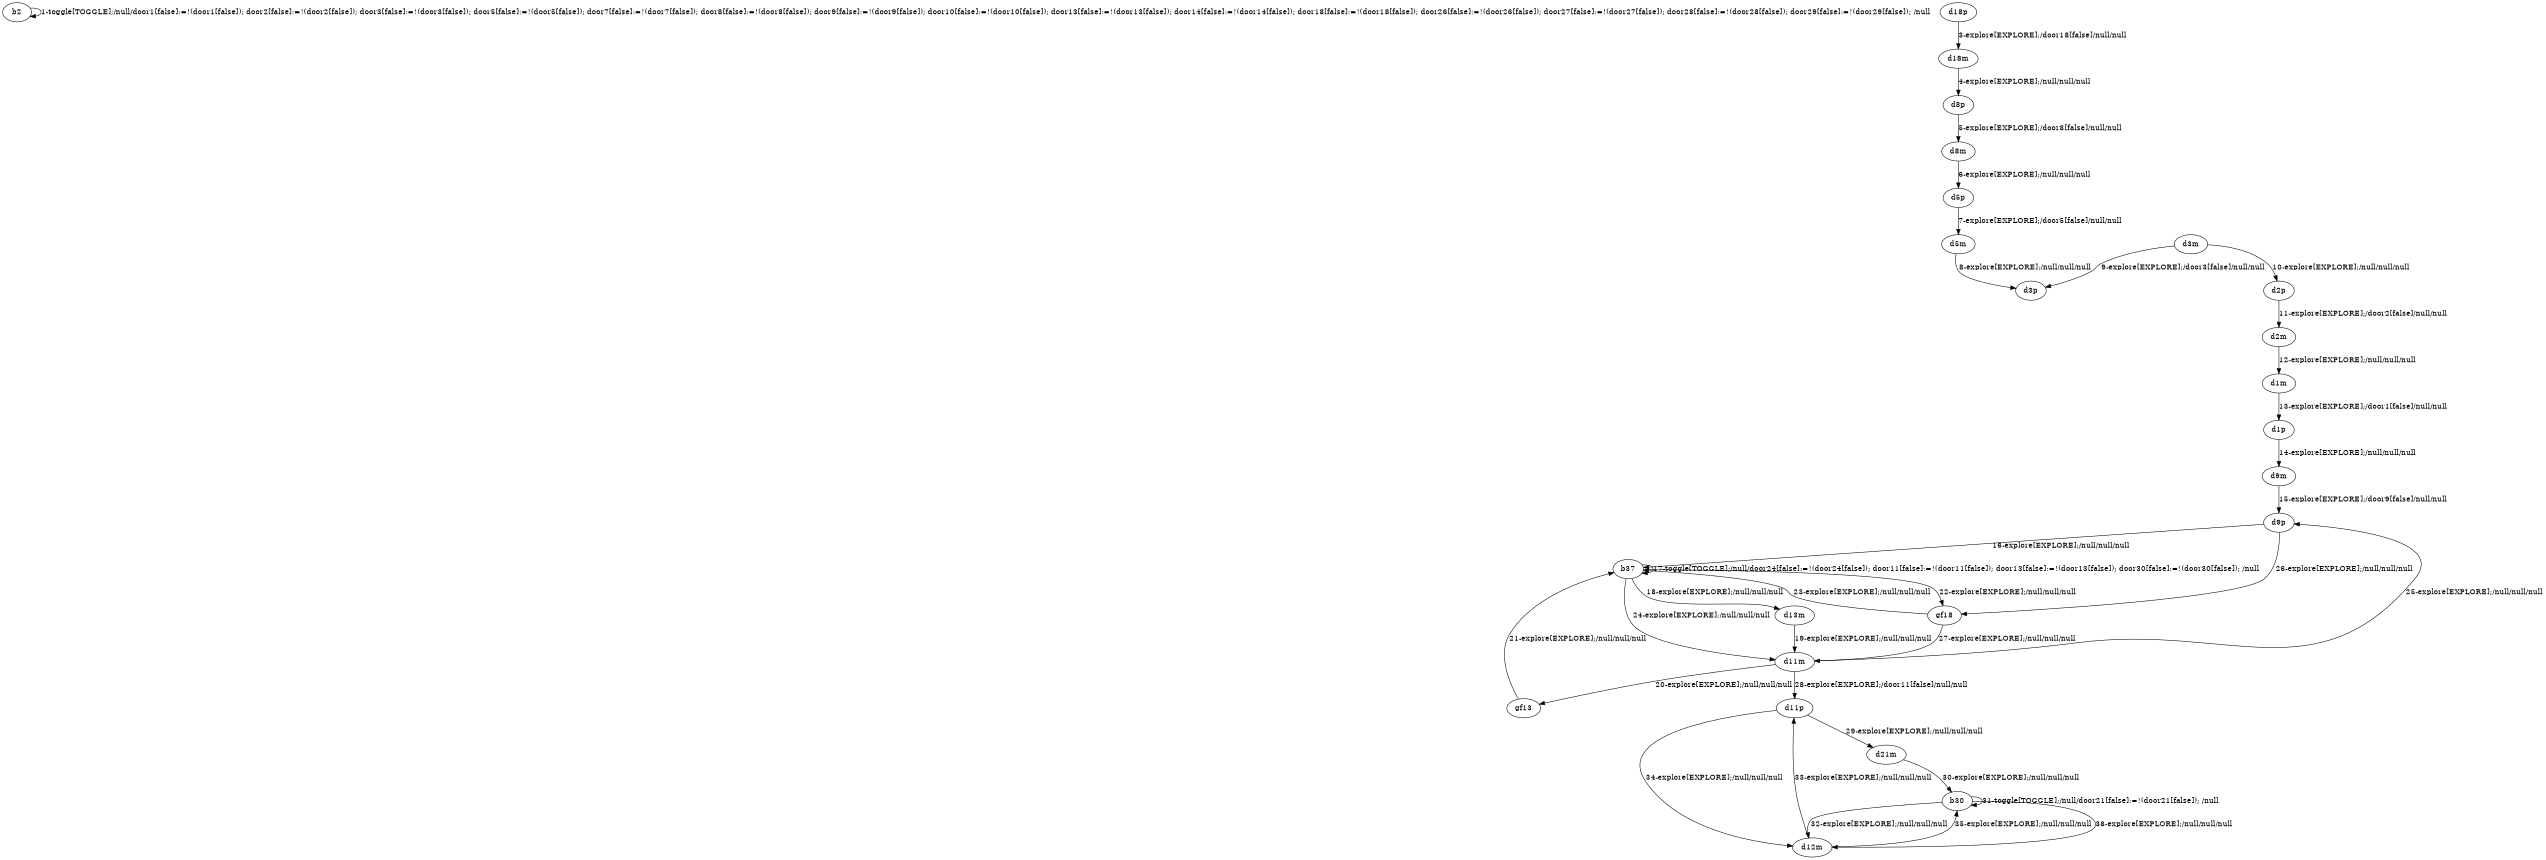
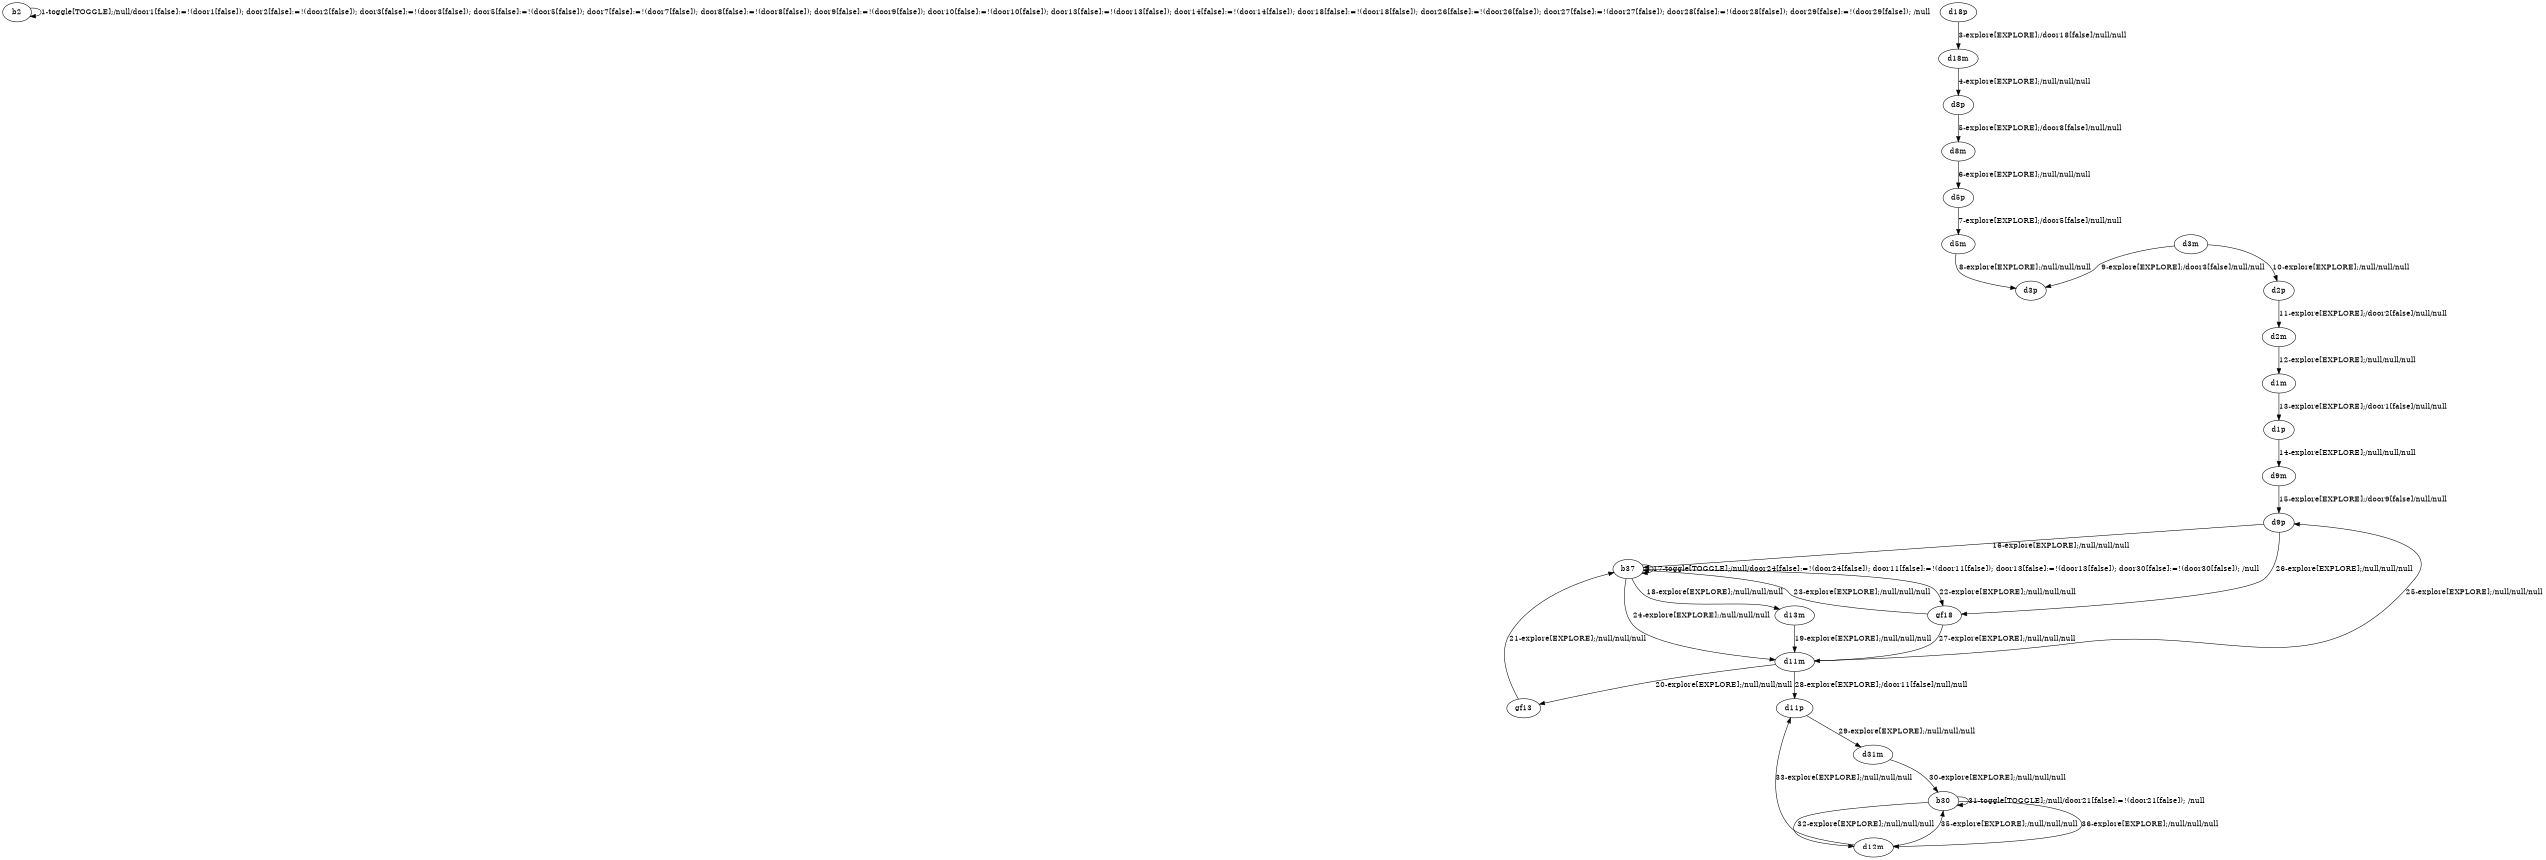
(1886, 755) -> (1873, 755)
(1644, 776) -> none
